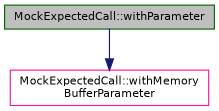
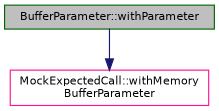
(109, 17) -> (109, 17)
